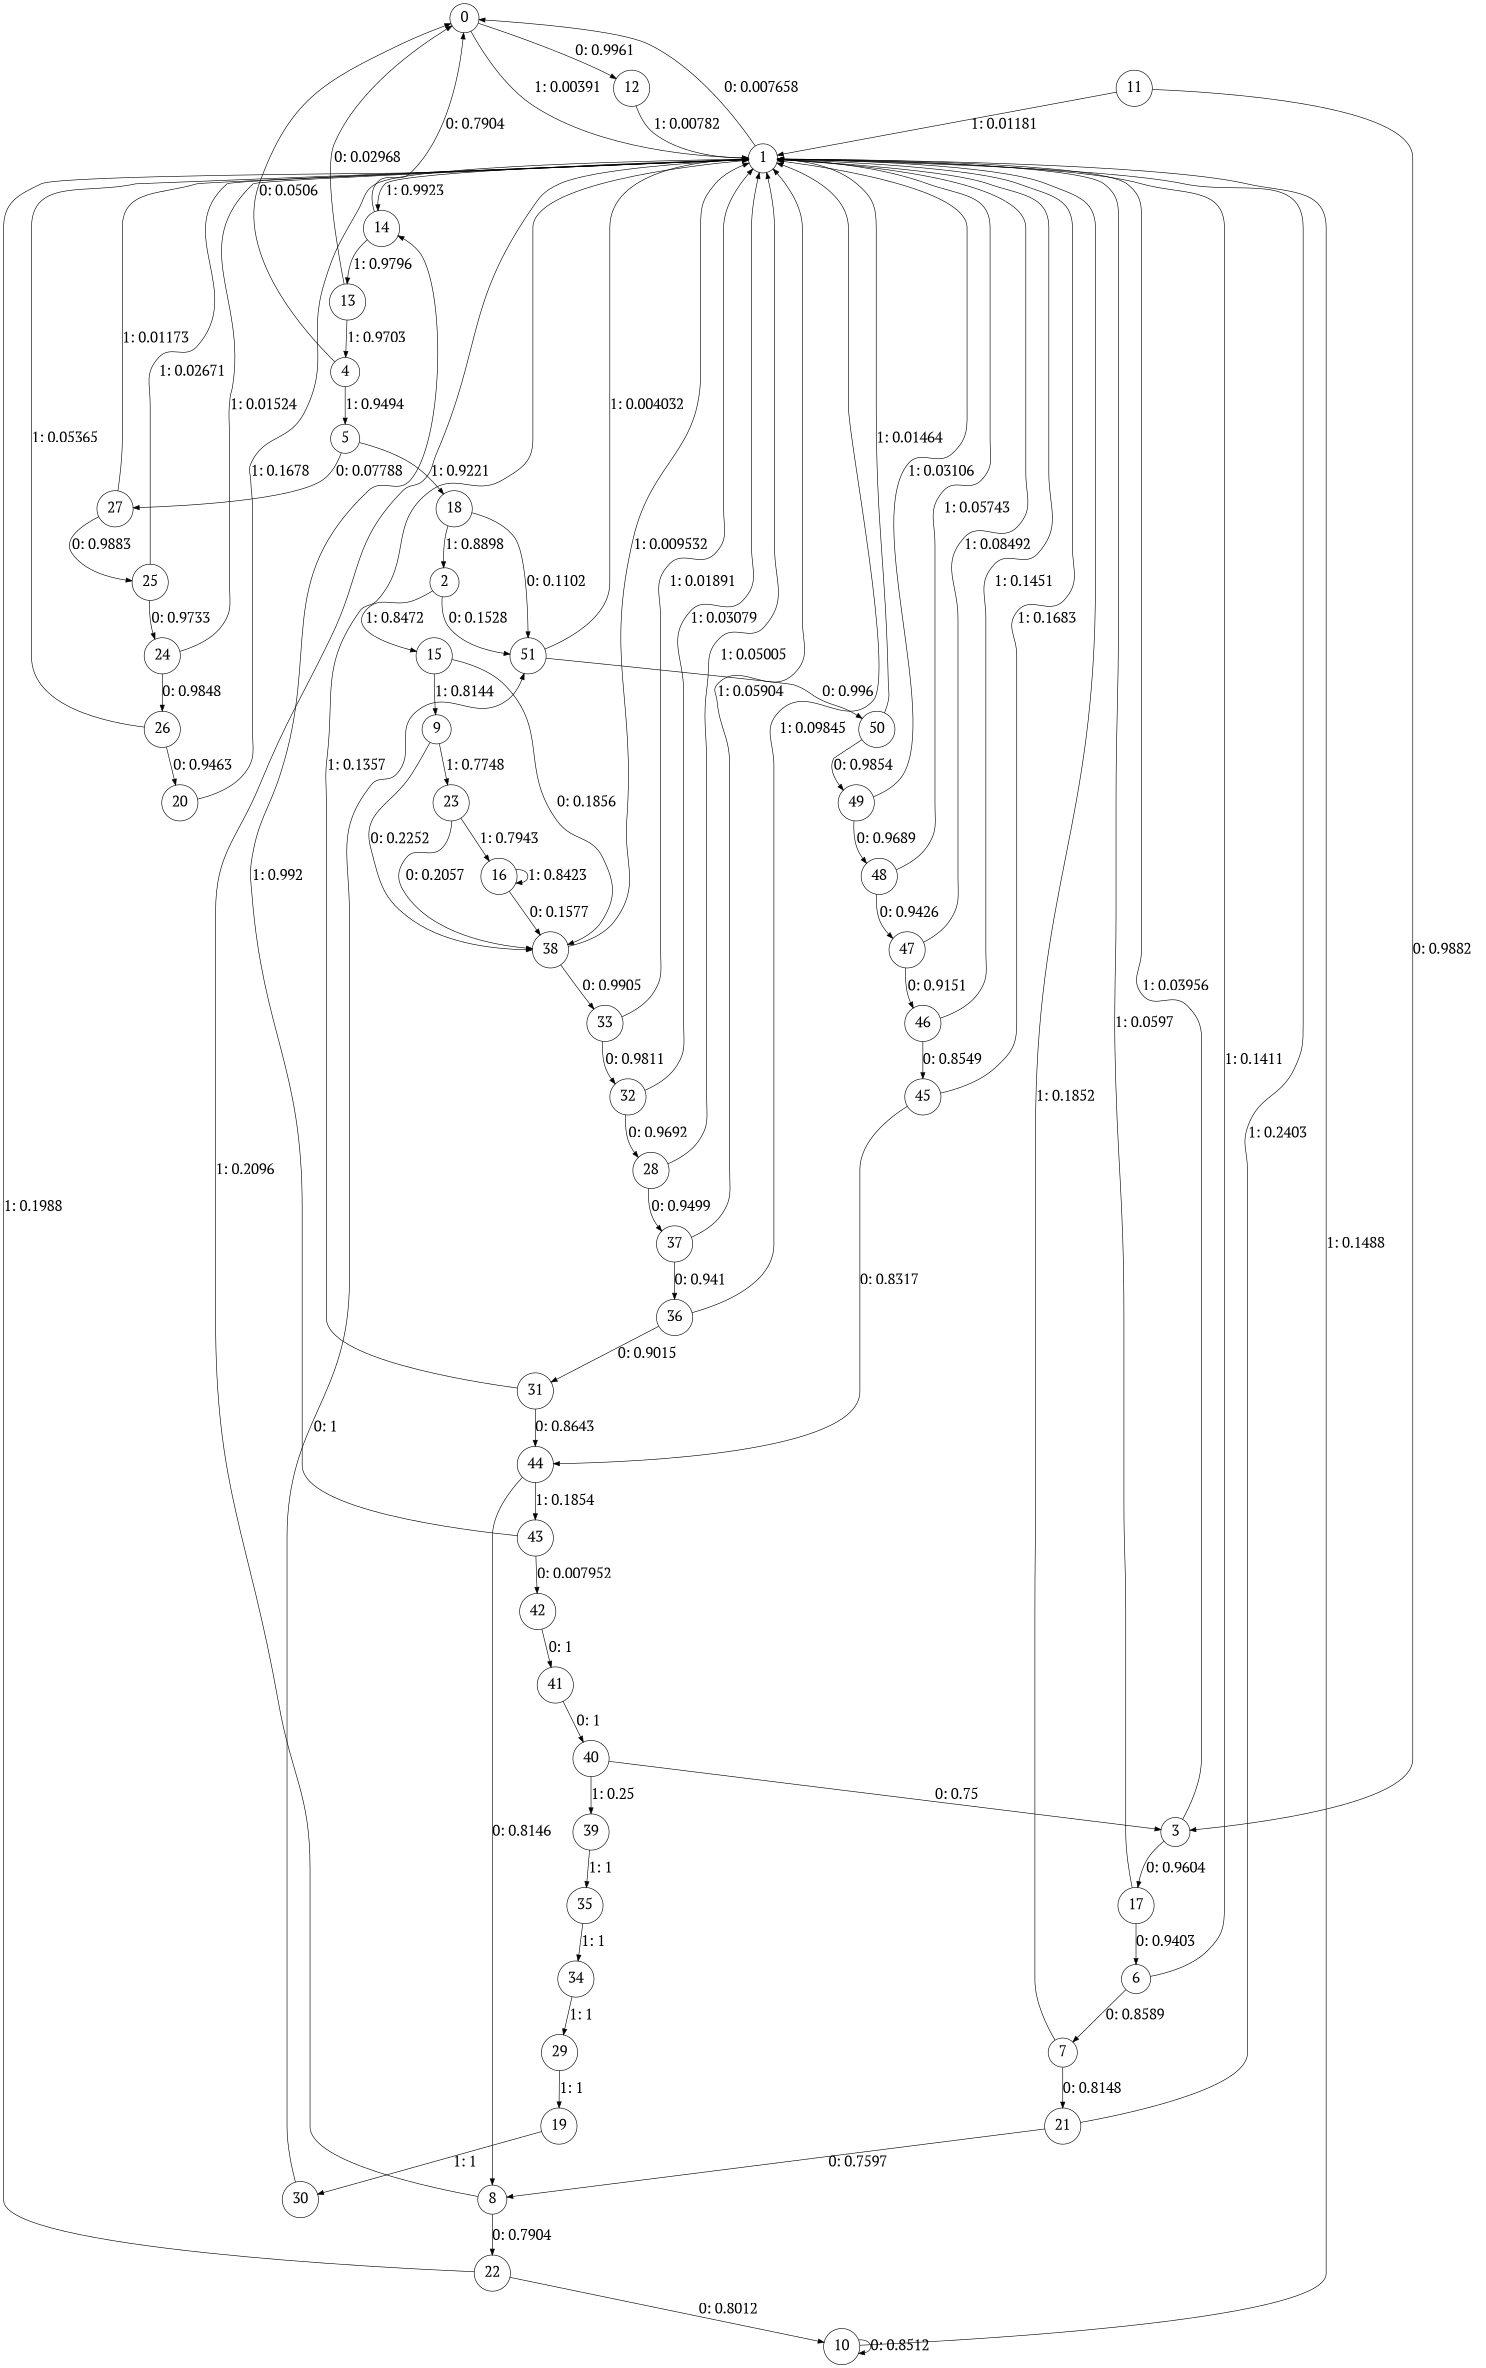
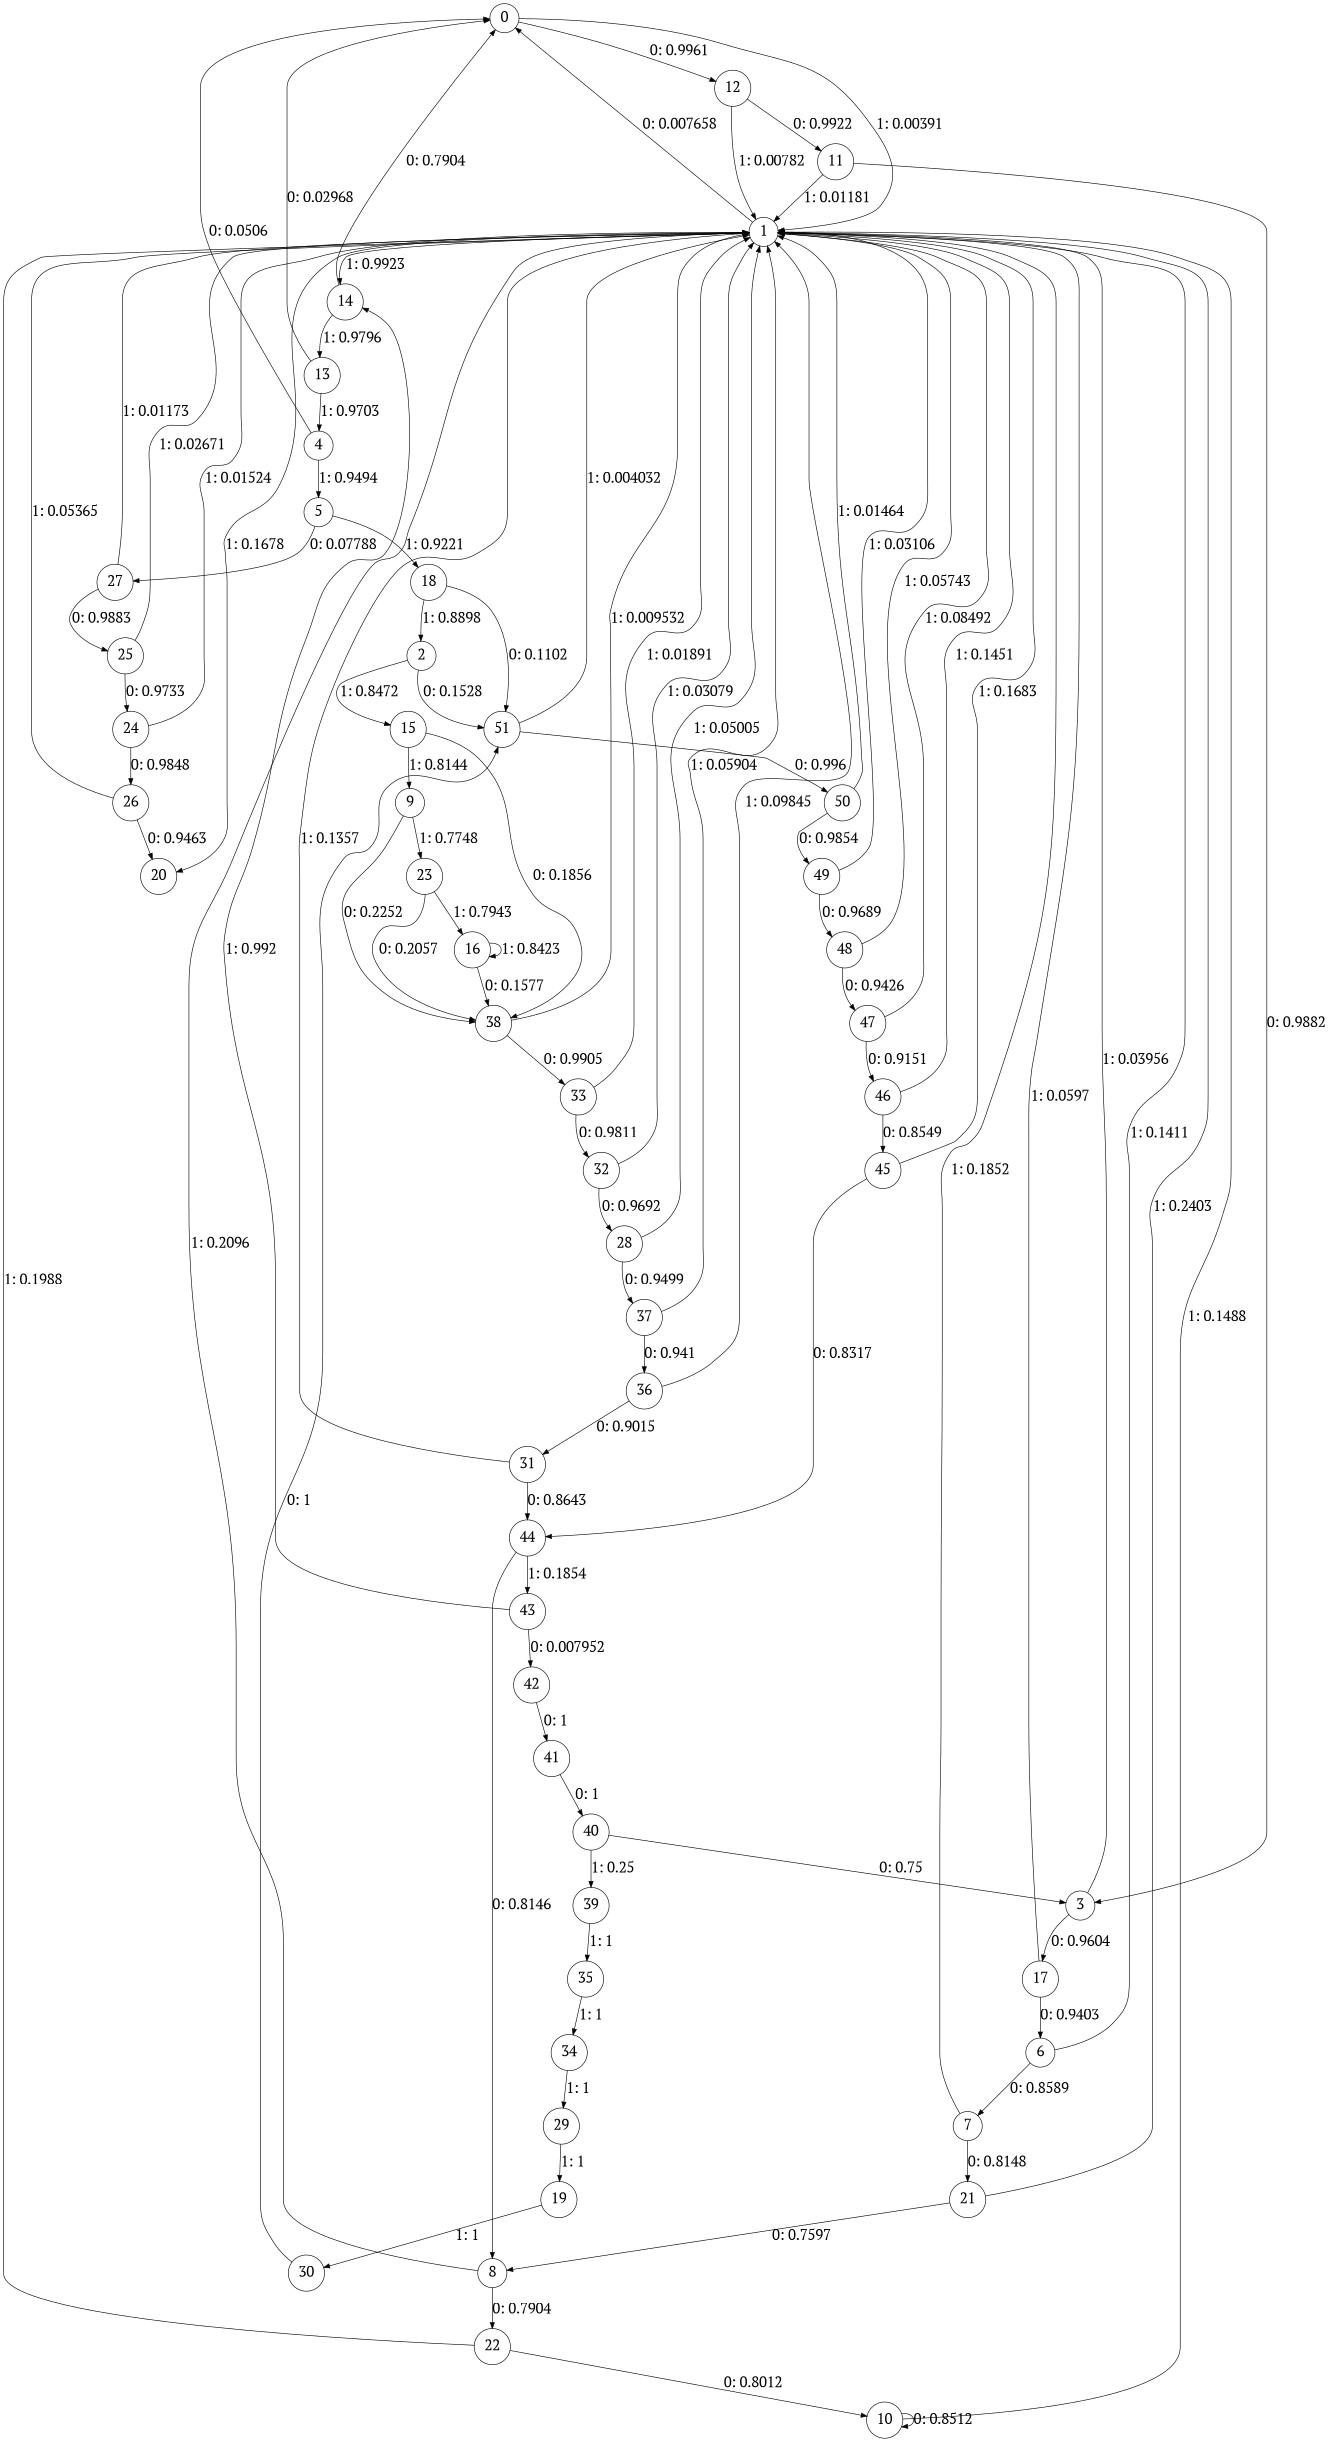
none -> (782, 123)
(317, 329) -> (294, 374)
